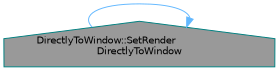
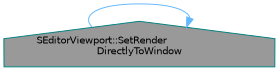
(139, 46) -> (139, 46)
